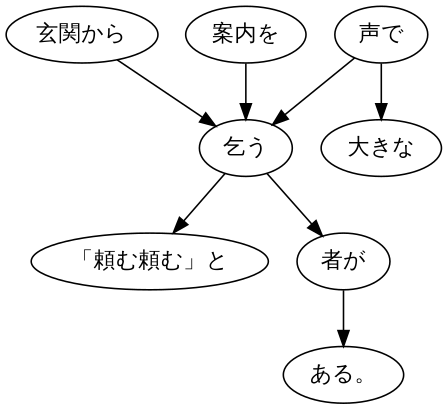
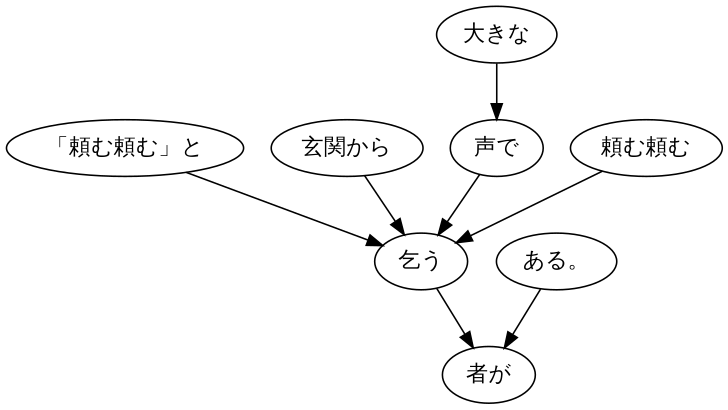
(246, 35) -> (646, 148)
(381, 84) -> (497, 84)
(204, 197) -> (277, 206)
(344, 310) -> (527, 312)
